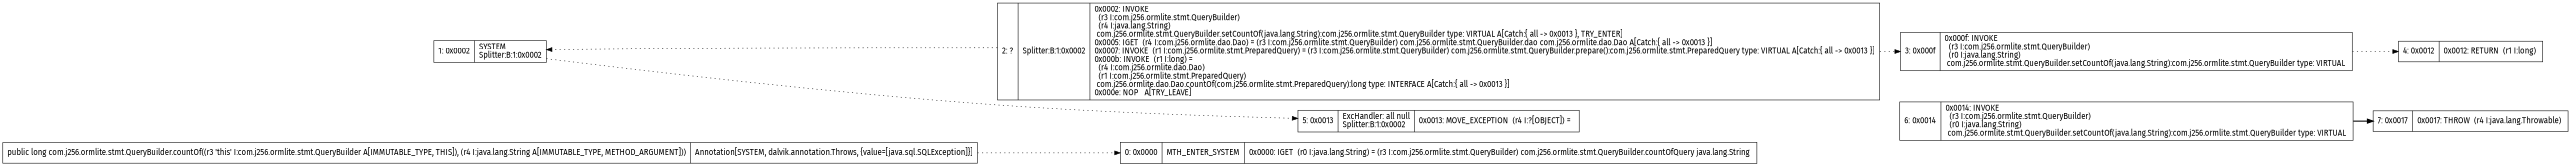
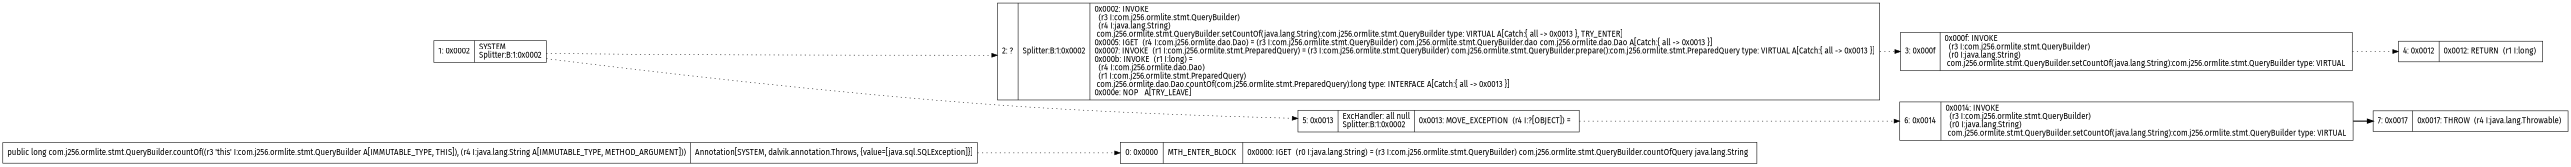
(775, 48) -> (769, 55)
none -> (1737, 121)
(1203, 153) -> (1202, 153)
